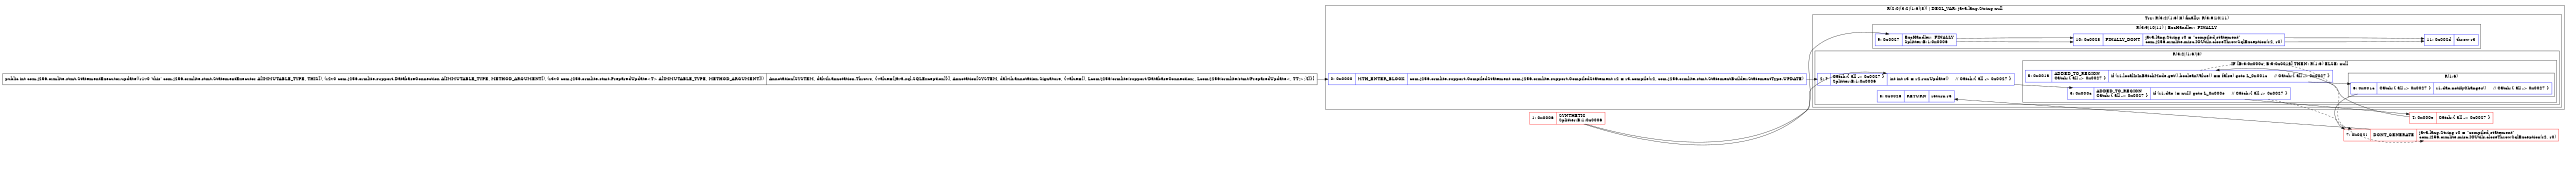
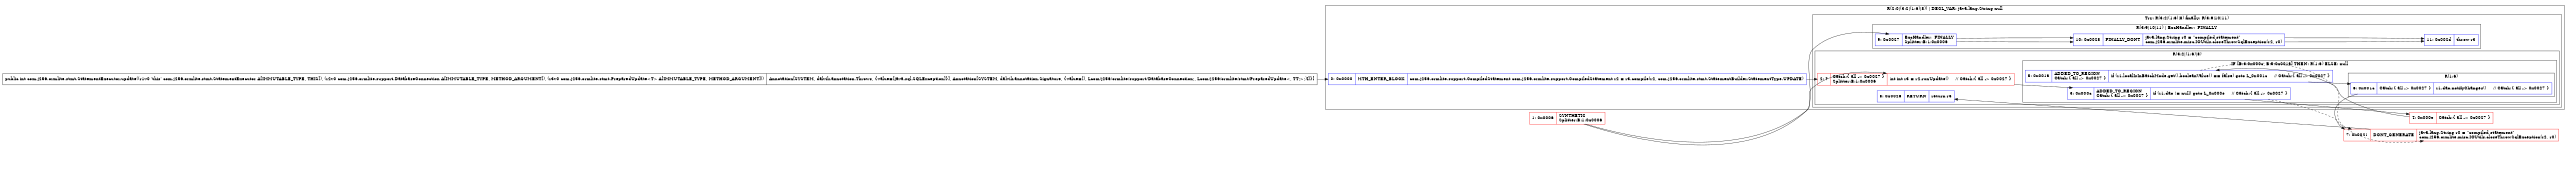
(1916, 79) -> (1916, 79)
